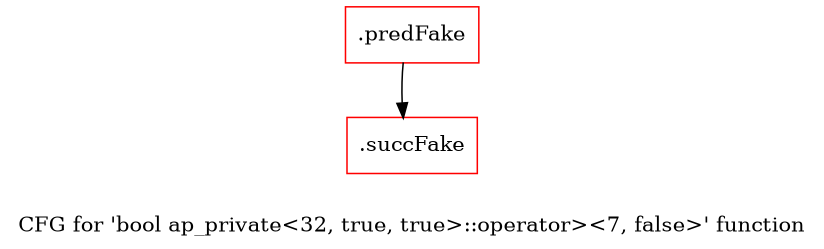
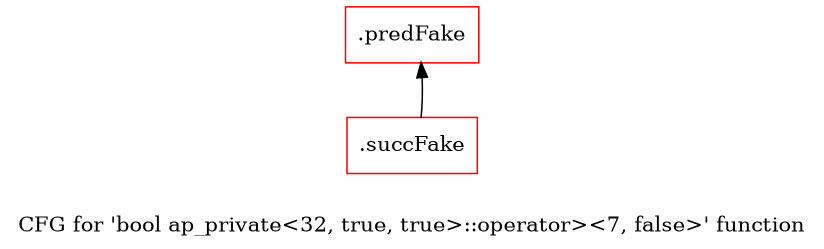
(402, 83) -> (422, 98)
